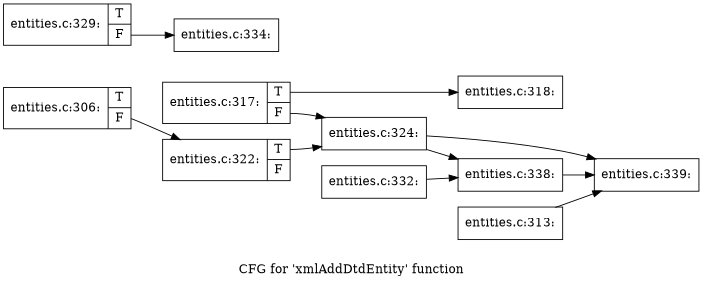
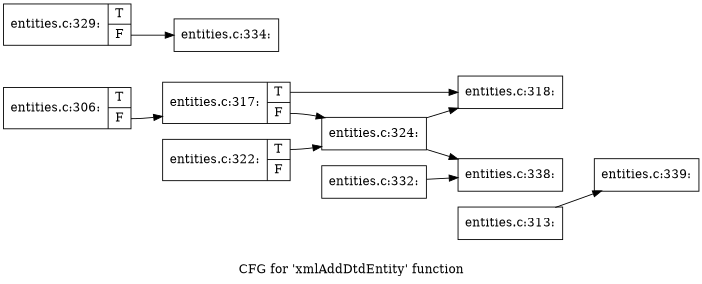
(152, 127) -> (142, 118)
(507, 143) -> (438, 114)
(574, 175) -> none
